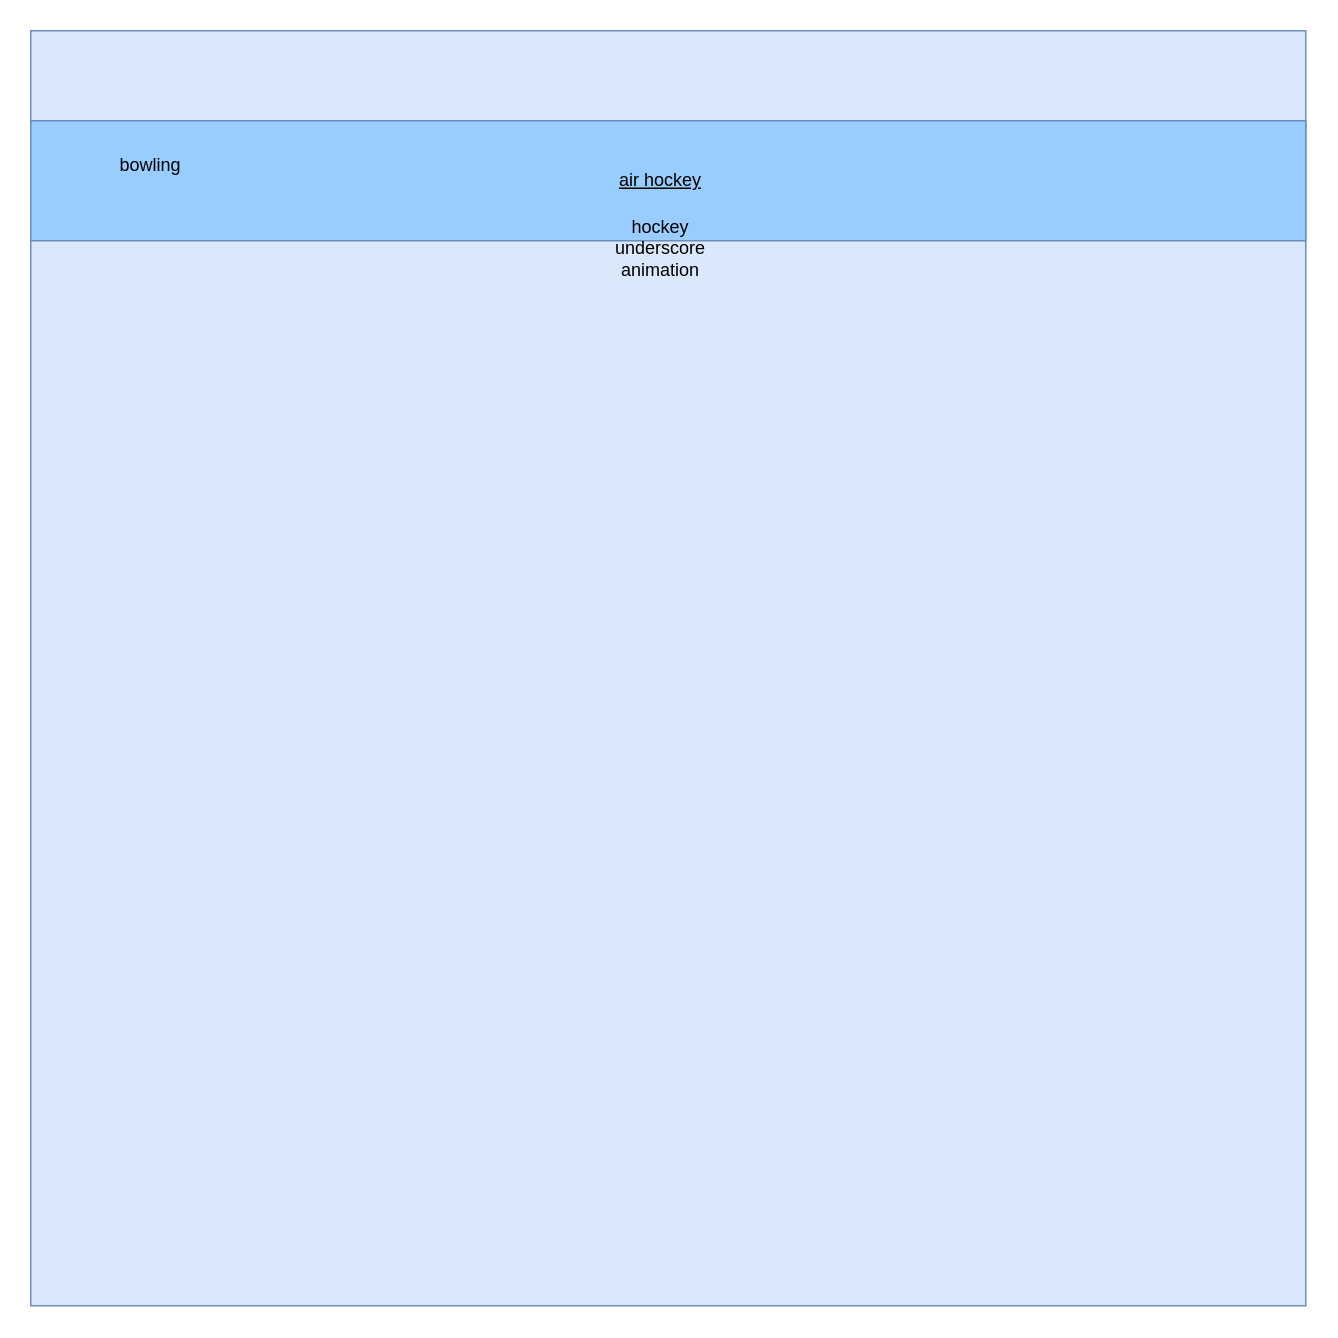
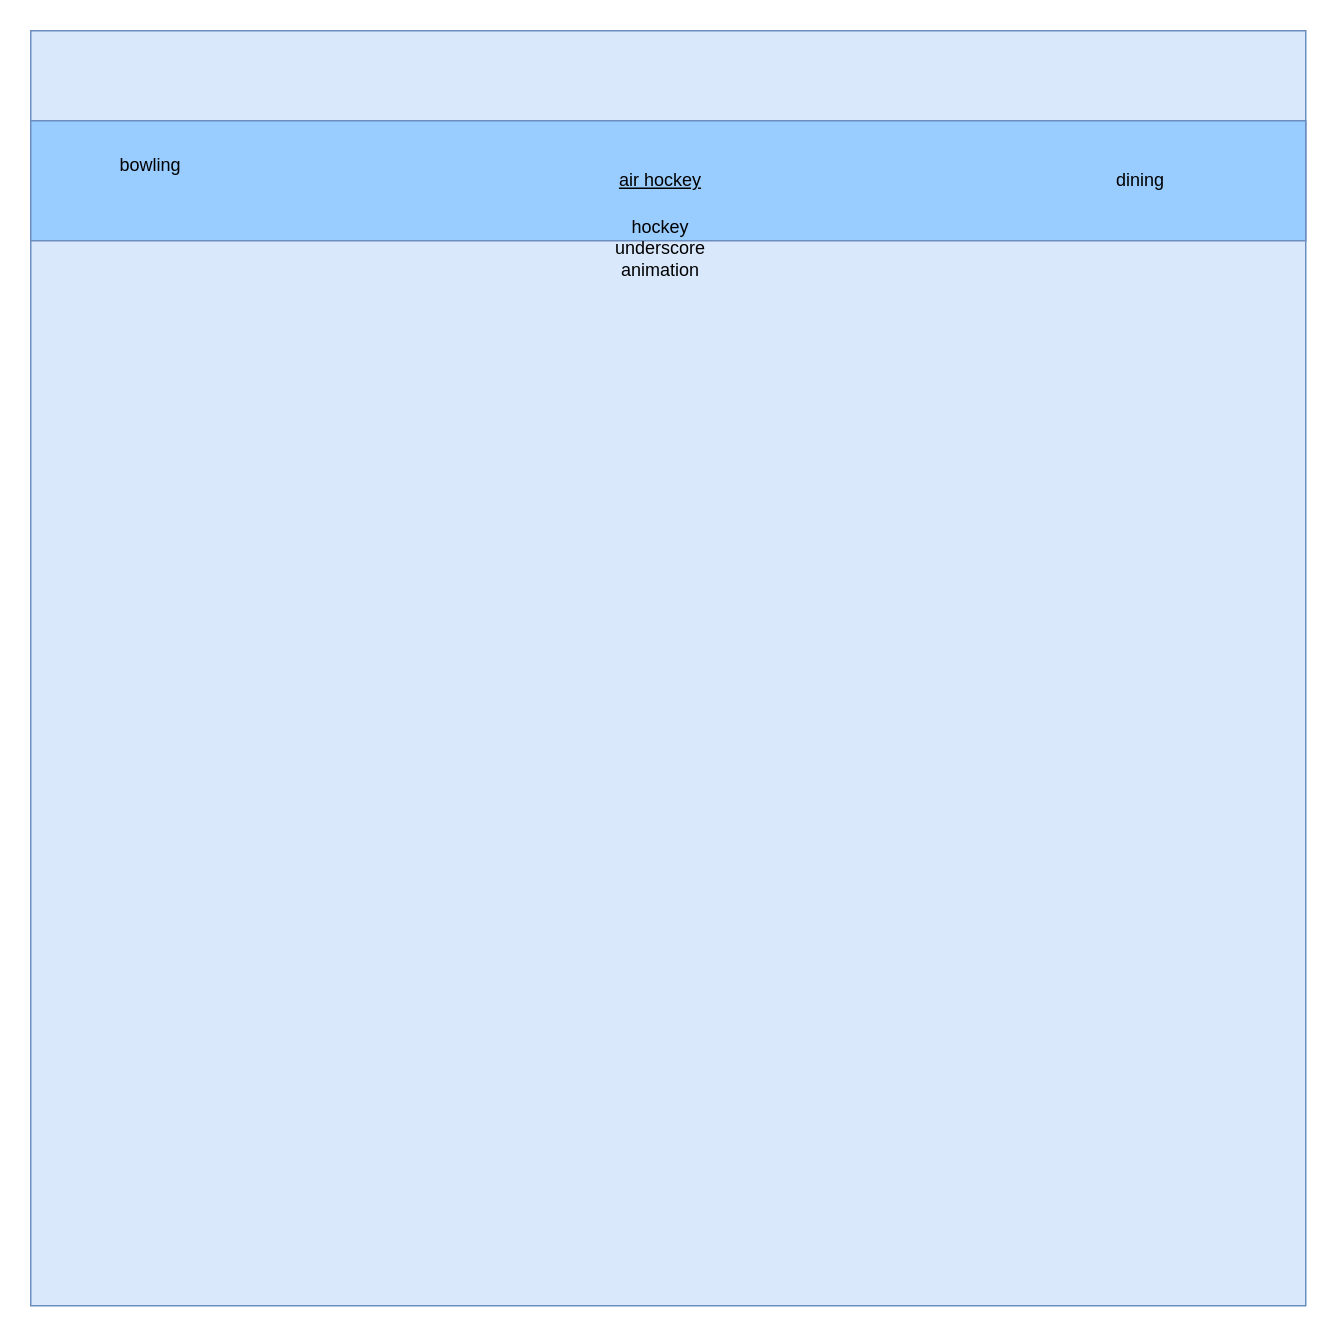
none -> (1141, 181)
